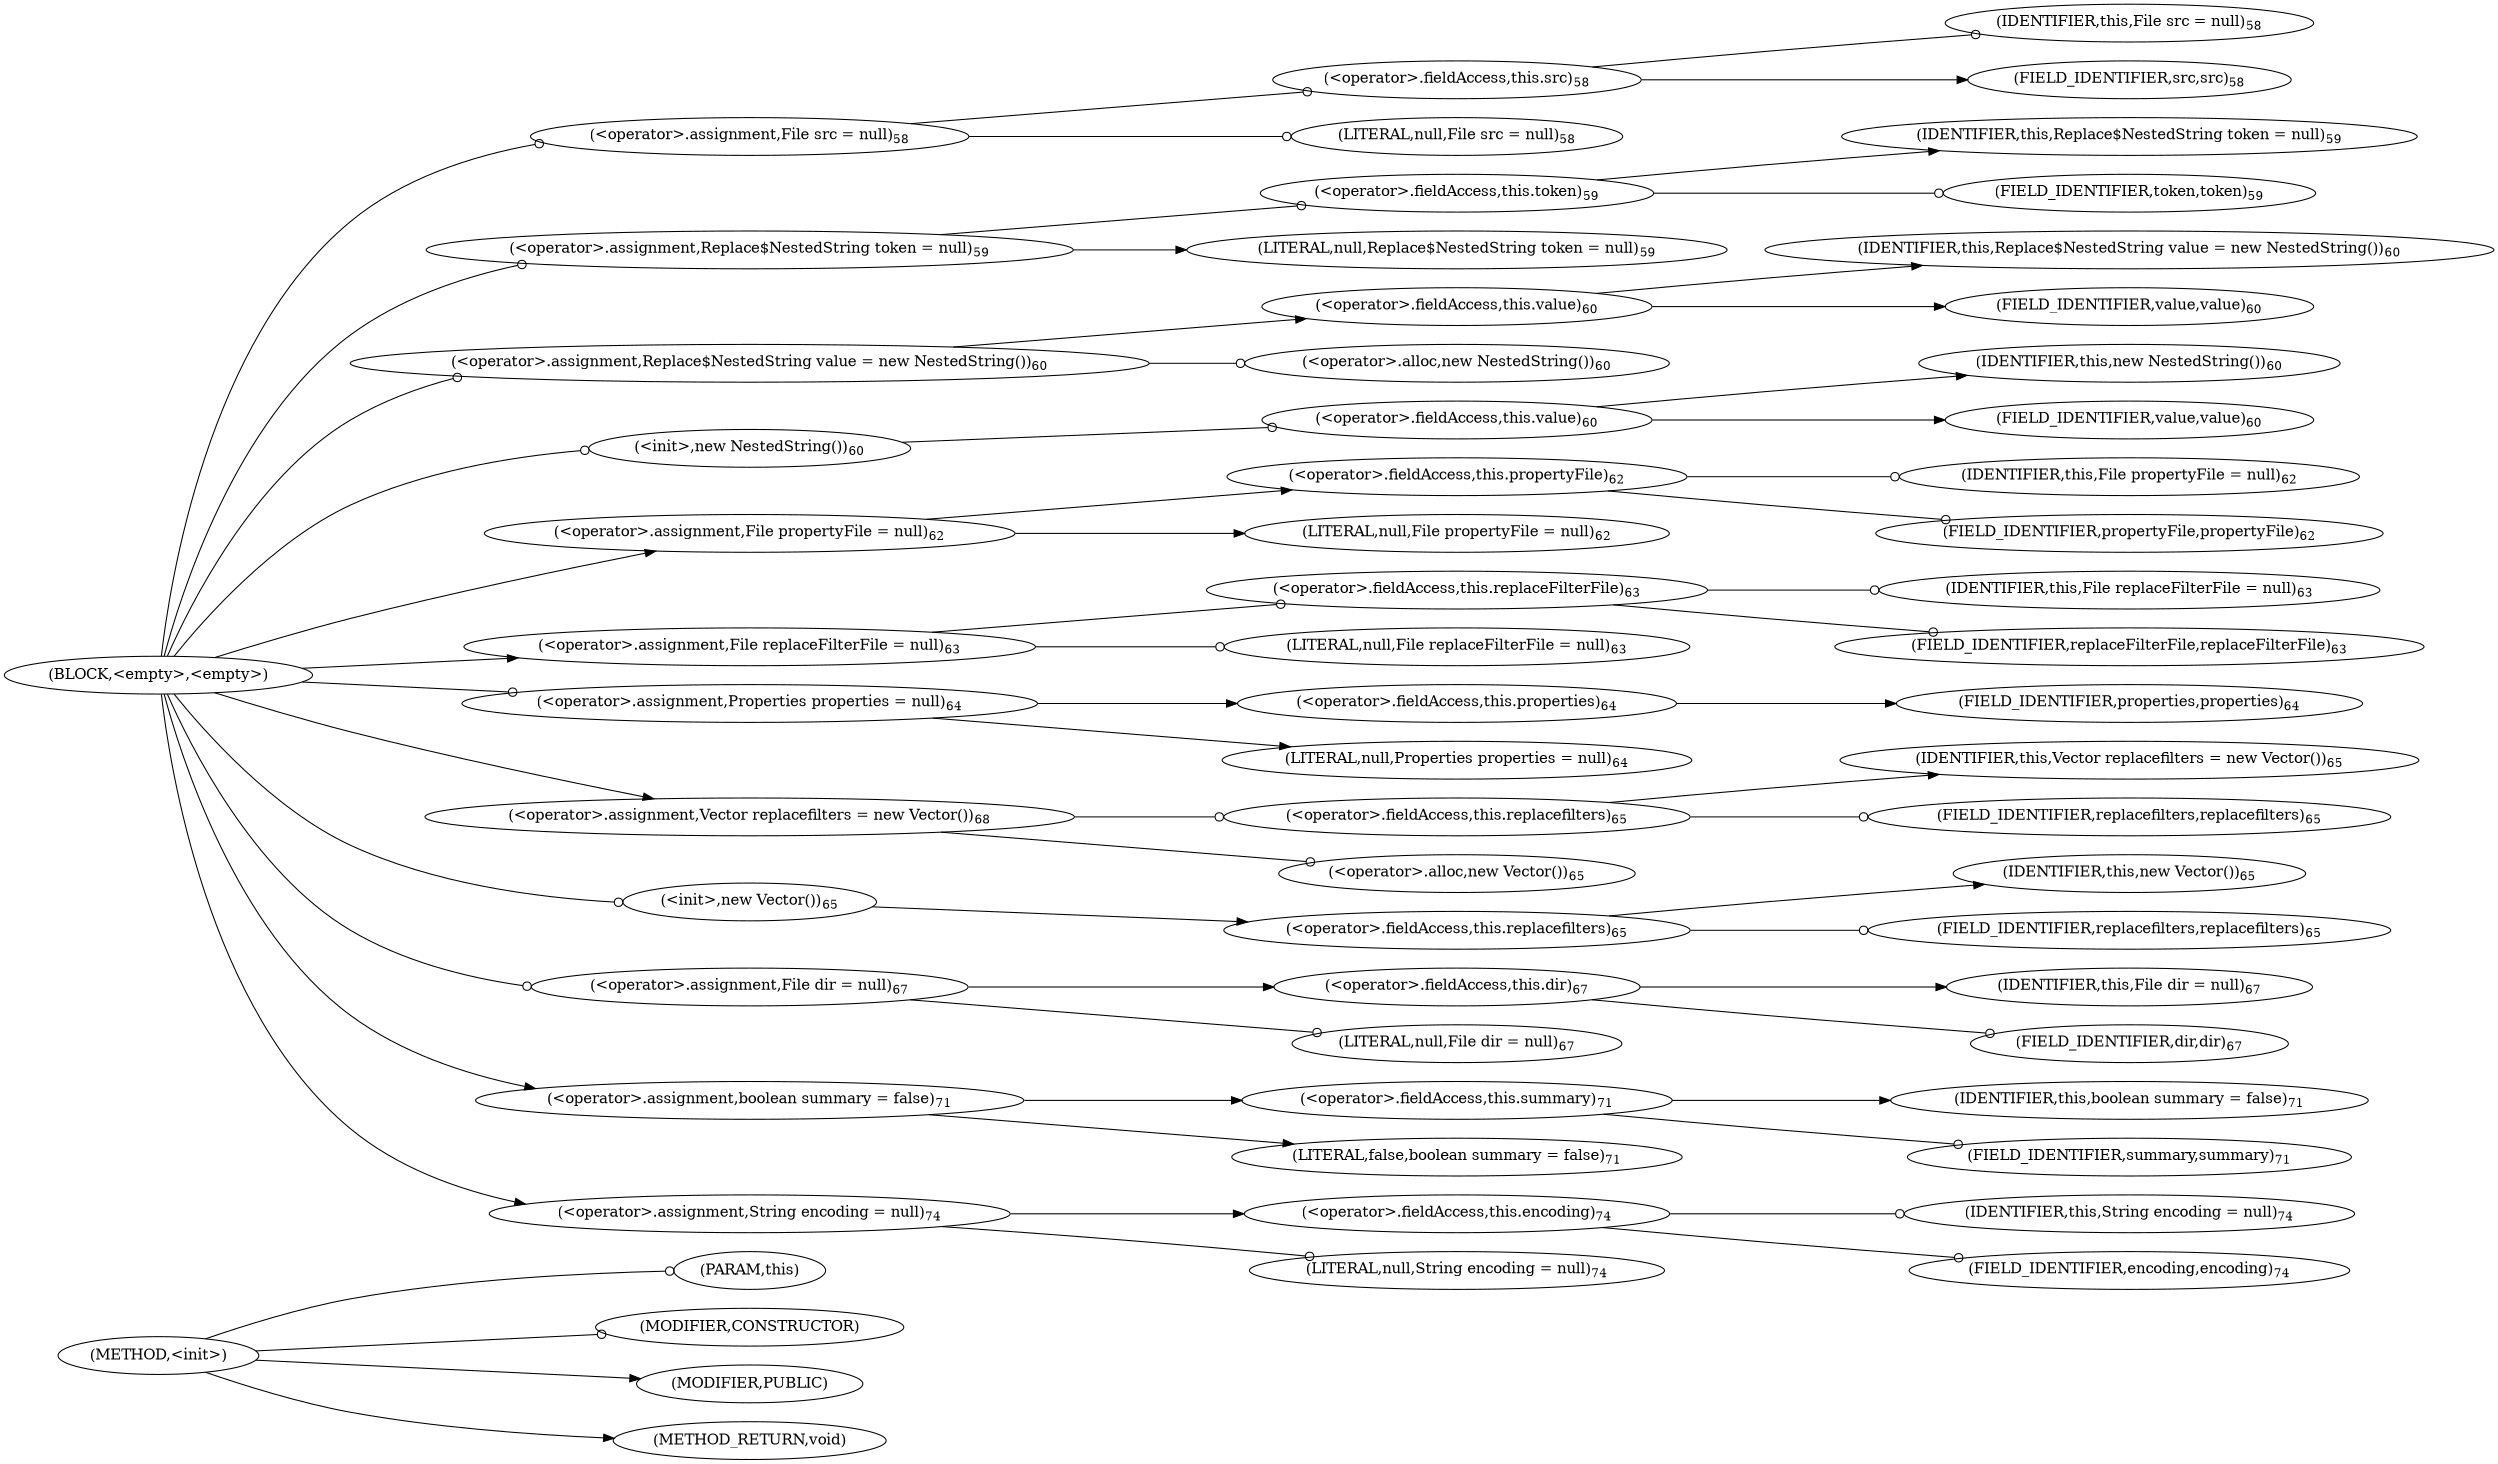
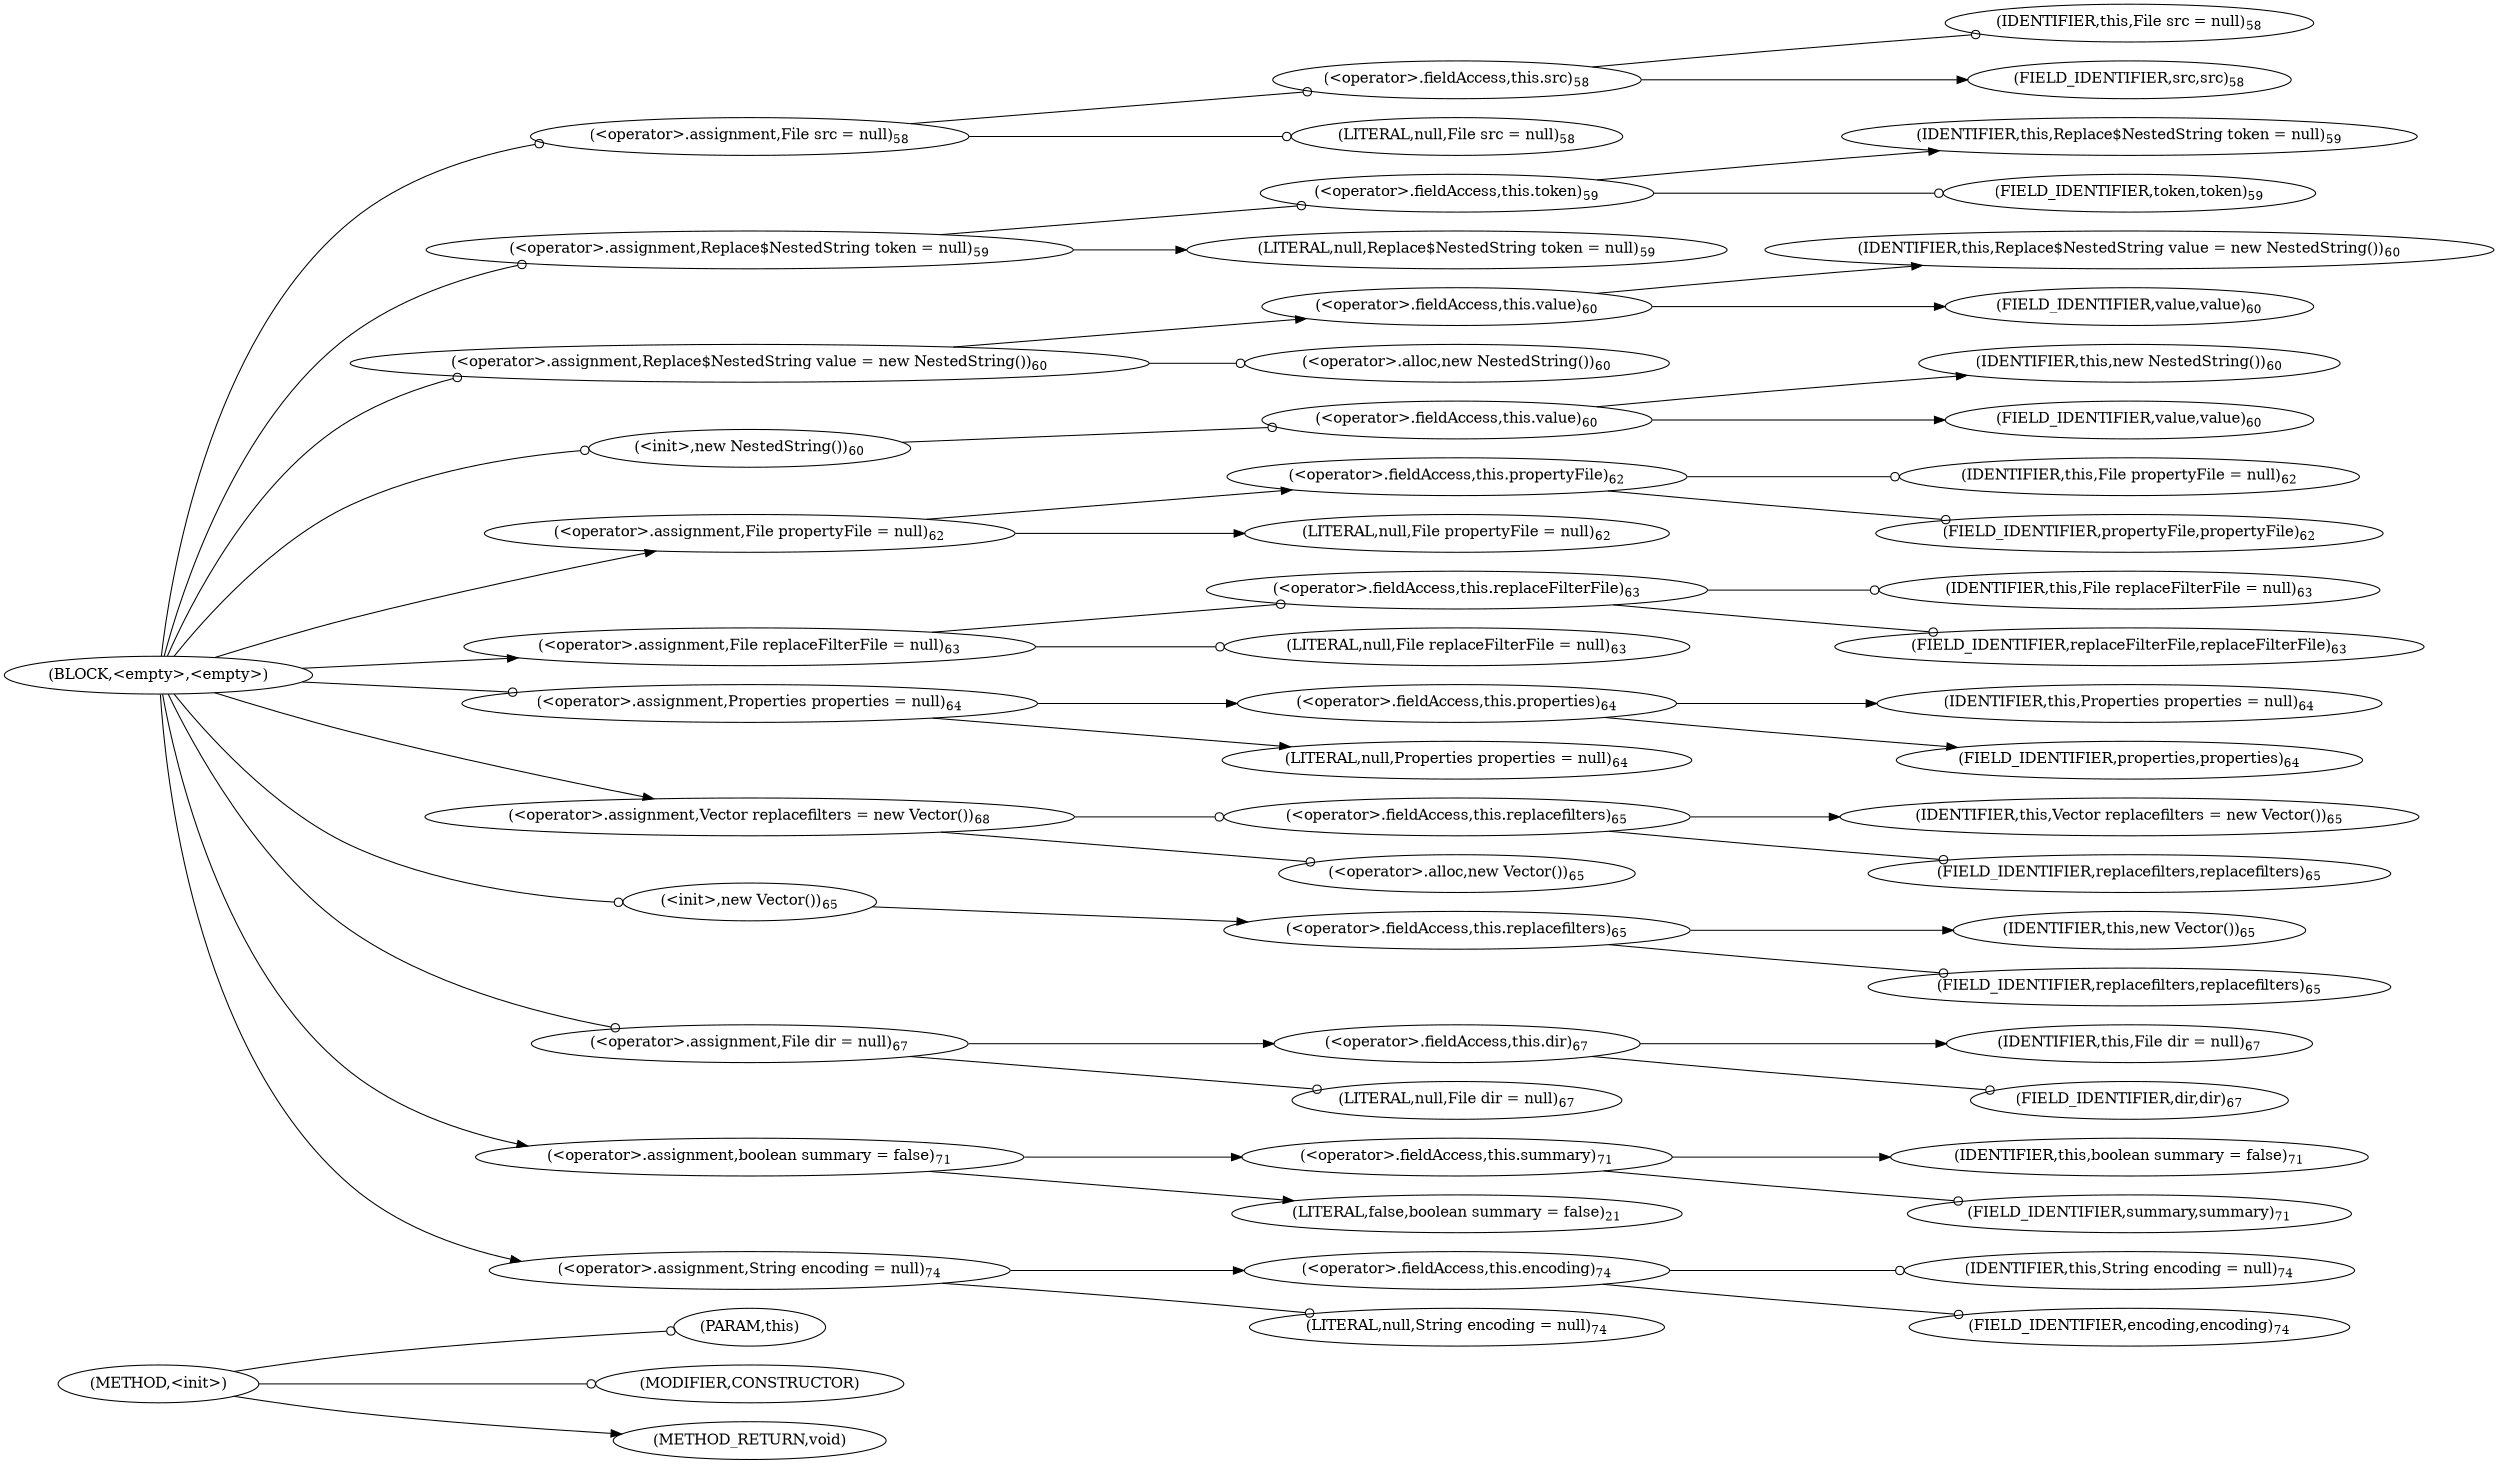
none -> (2129, 703)
(1613, 1156) -> (1613, 1212)
(750, 1384) -> none
